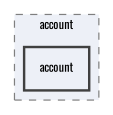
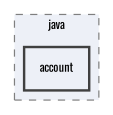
(57, 26) -> (57, 26)
